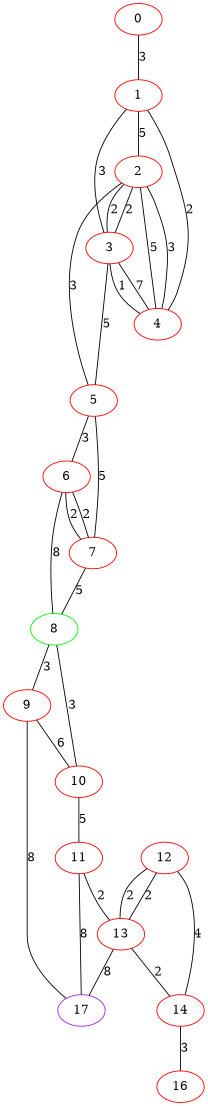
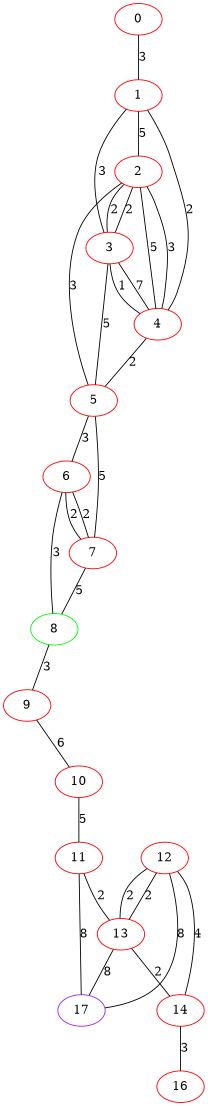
none -> (126, 362)
(57, 553) -> (57, 553)
(67, 706) -> none
(27, 867) -> (173, 960)
